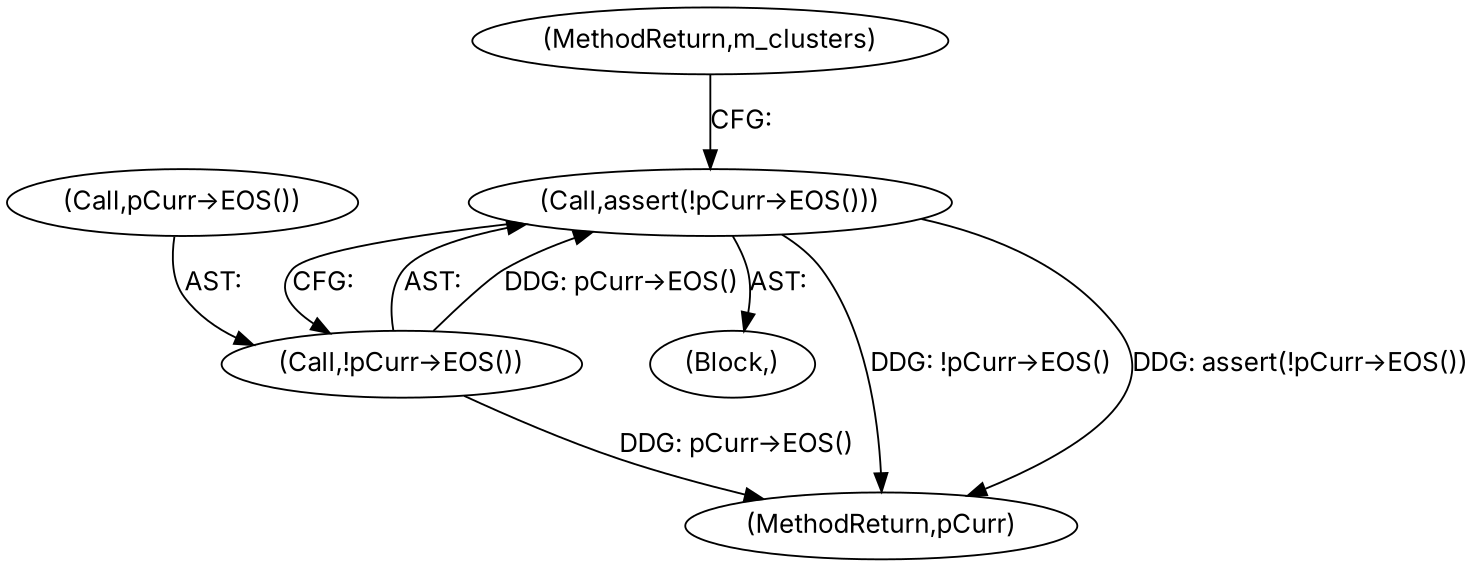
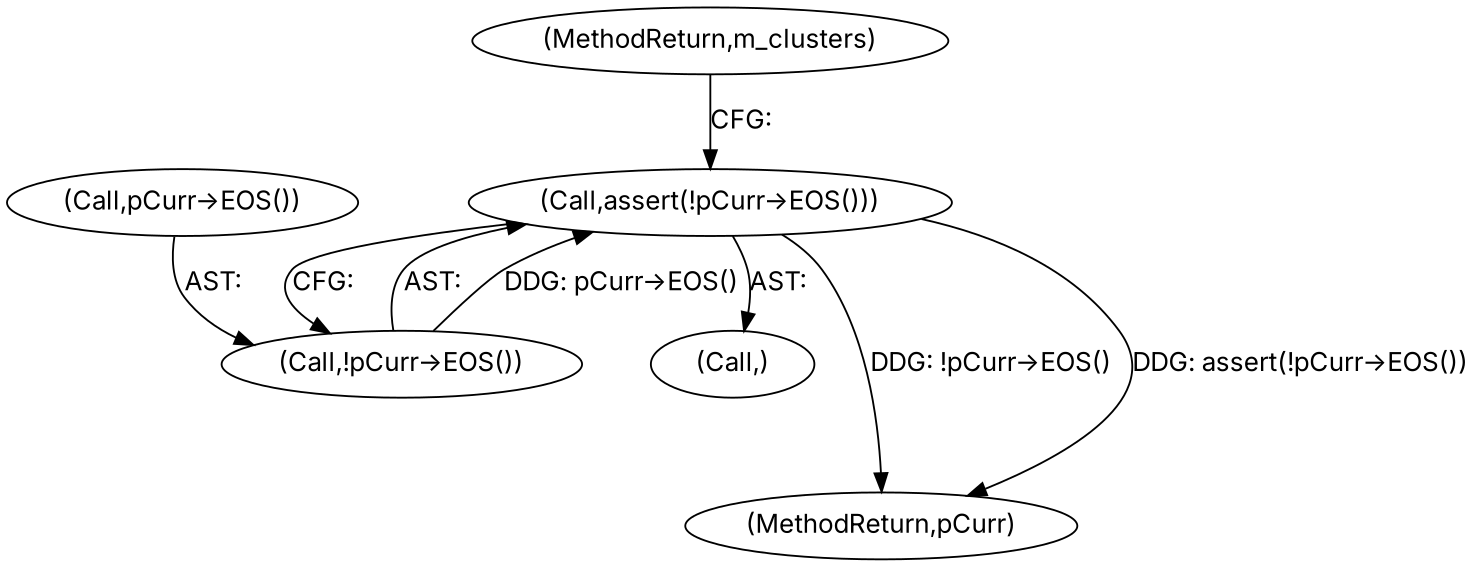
(733, 364) -> (733, 364)
(602, 453) -> none
